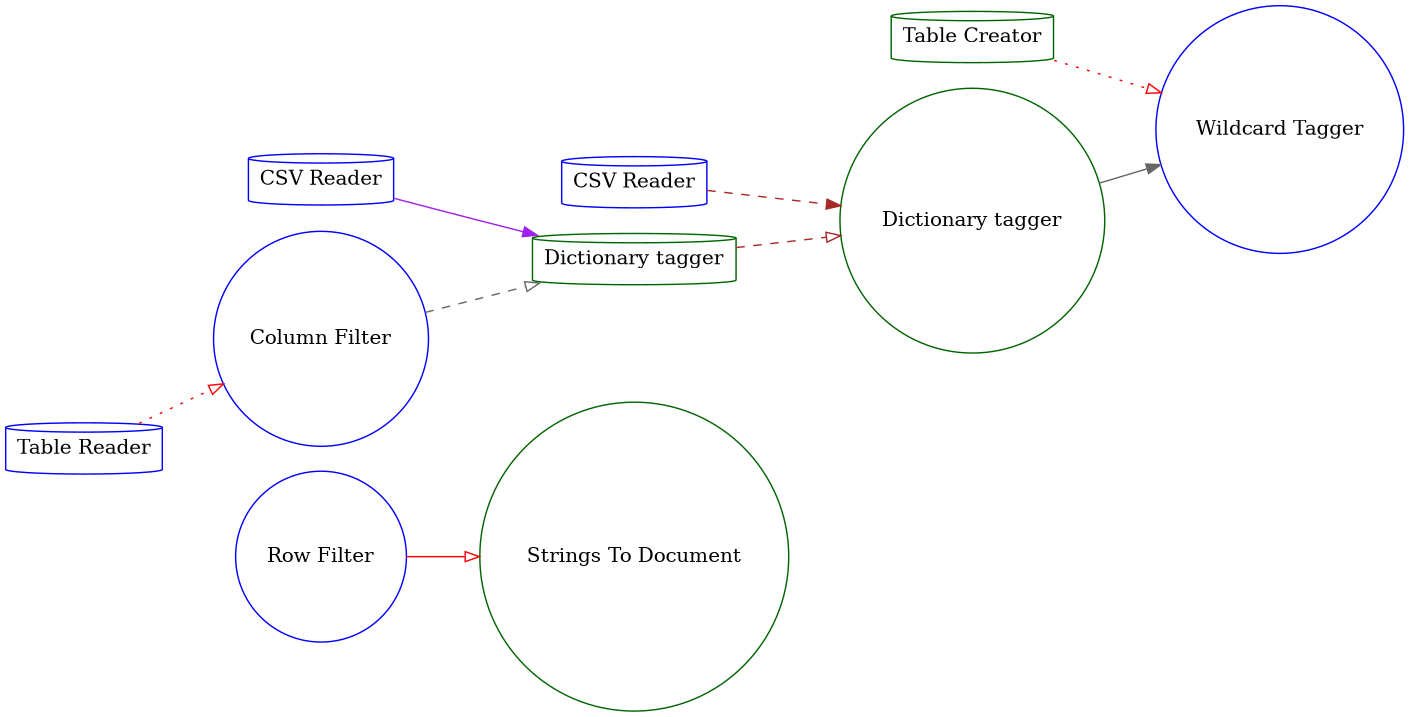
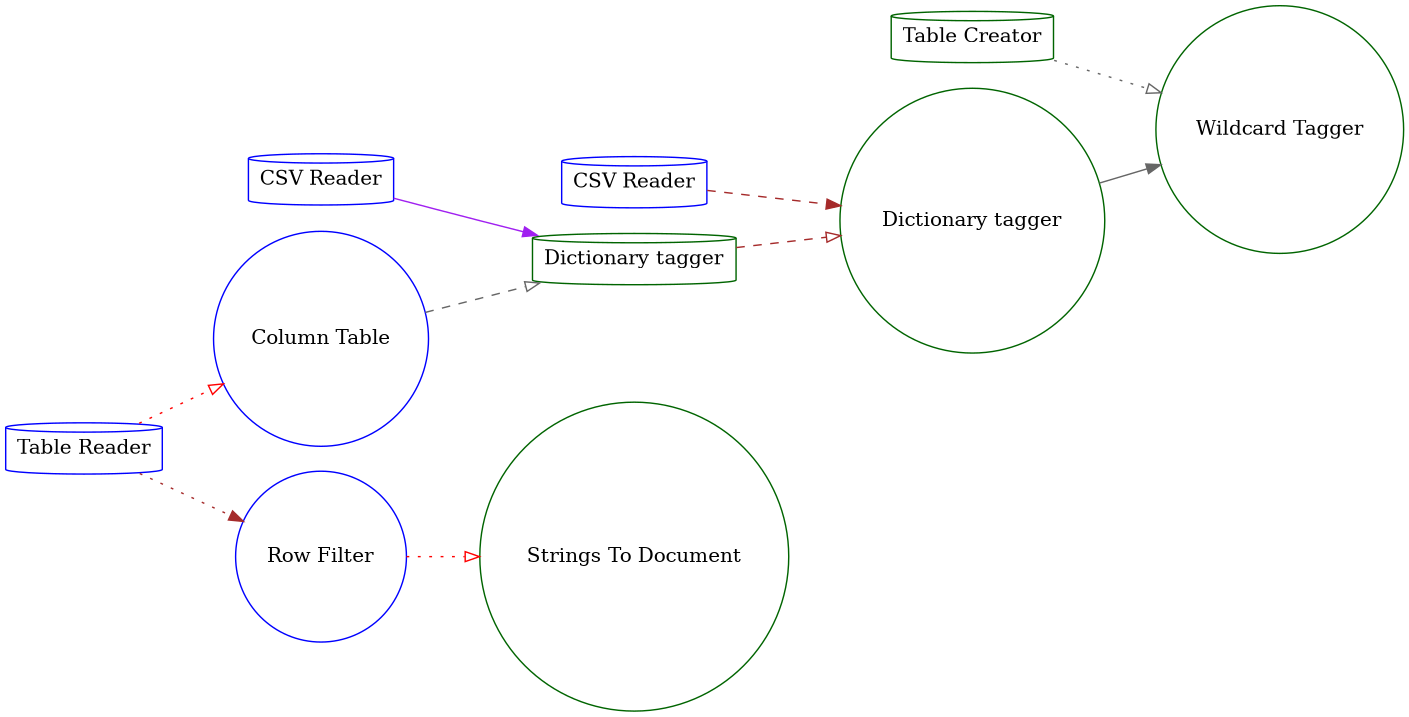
(1101, 74) -> (1101, 74)
(1280, 130) -> (1280, 130)
(321, 339) -> (321, 339)
none -> (185, 494)
(436, 557) -> (436, 557)
